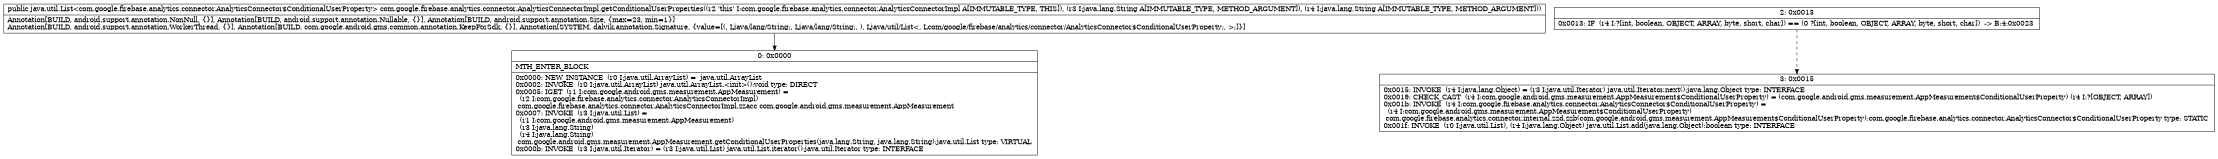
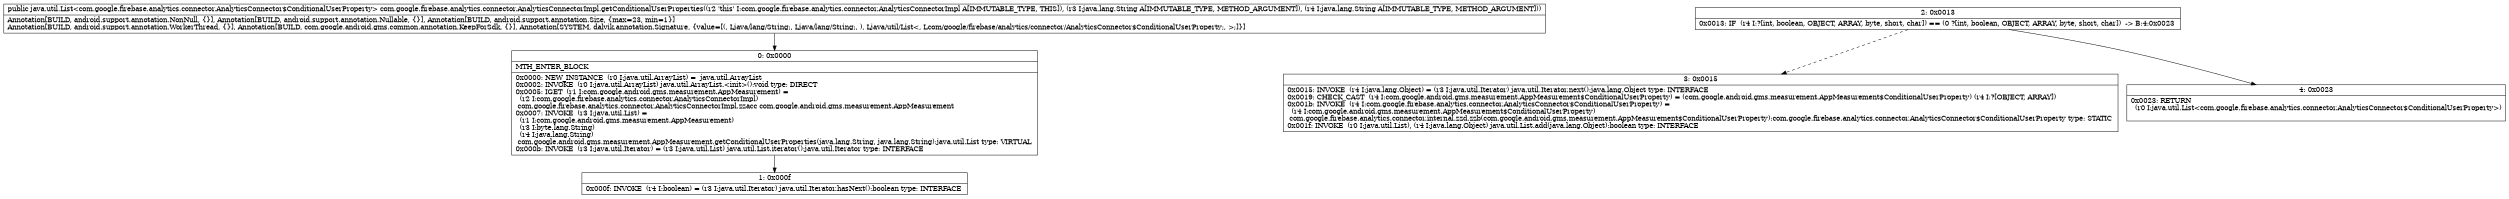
none -> (2316, 103)
(555, 128) -> (555, 128)
none -> (775, 184)
